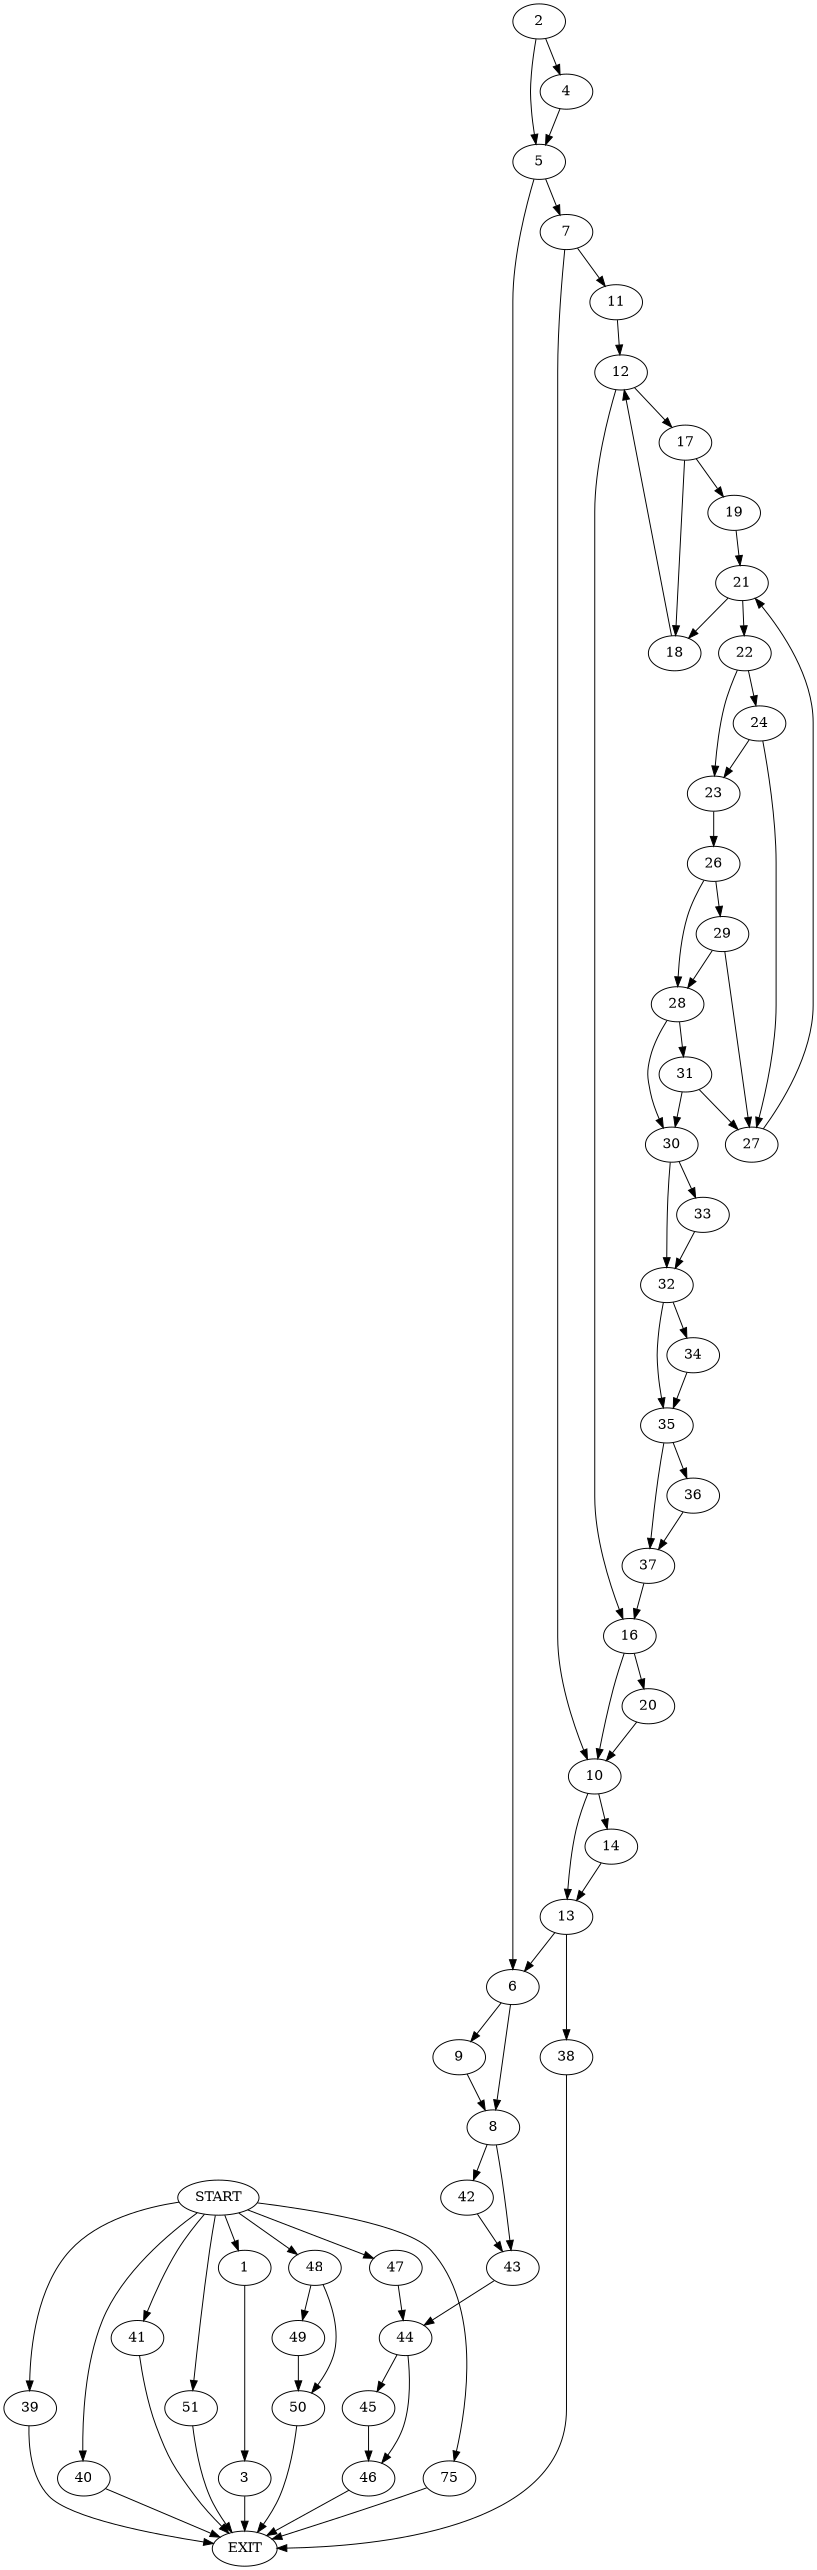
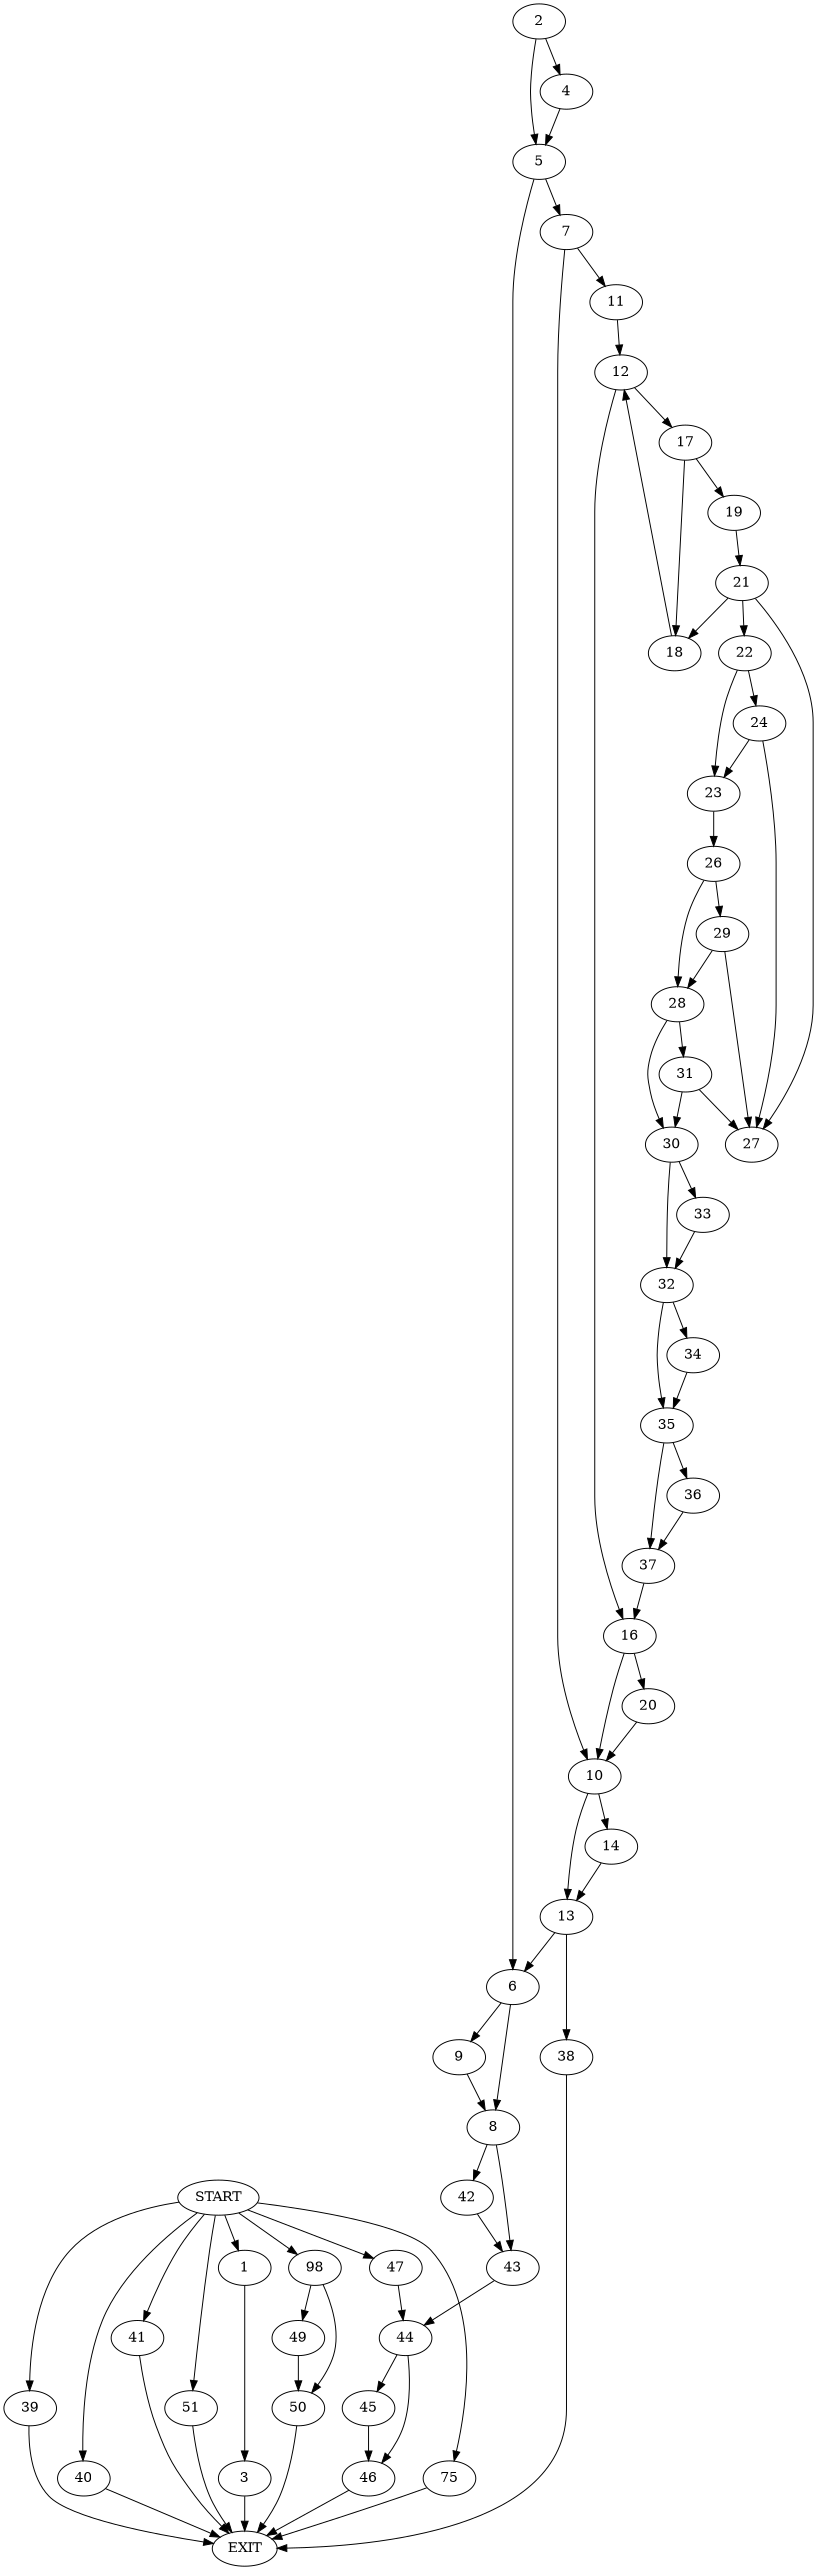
(813, 867) -> (813, 857)
(315, 2268) -> (315, 2268)
